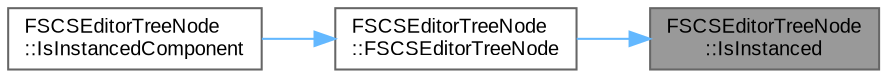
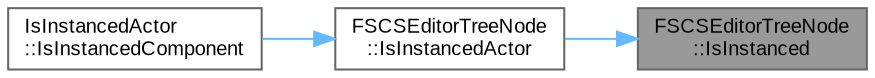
(135, 39) -> (135, 39)
(456, 39) -> (450, 39)
